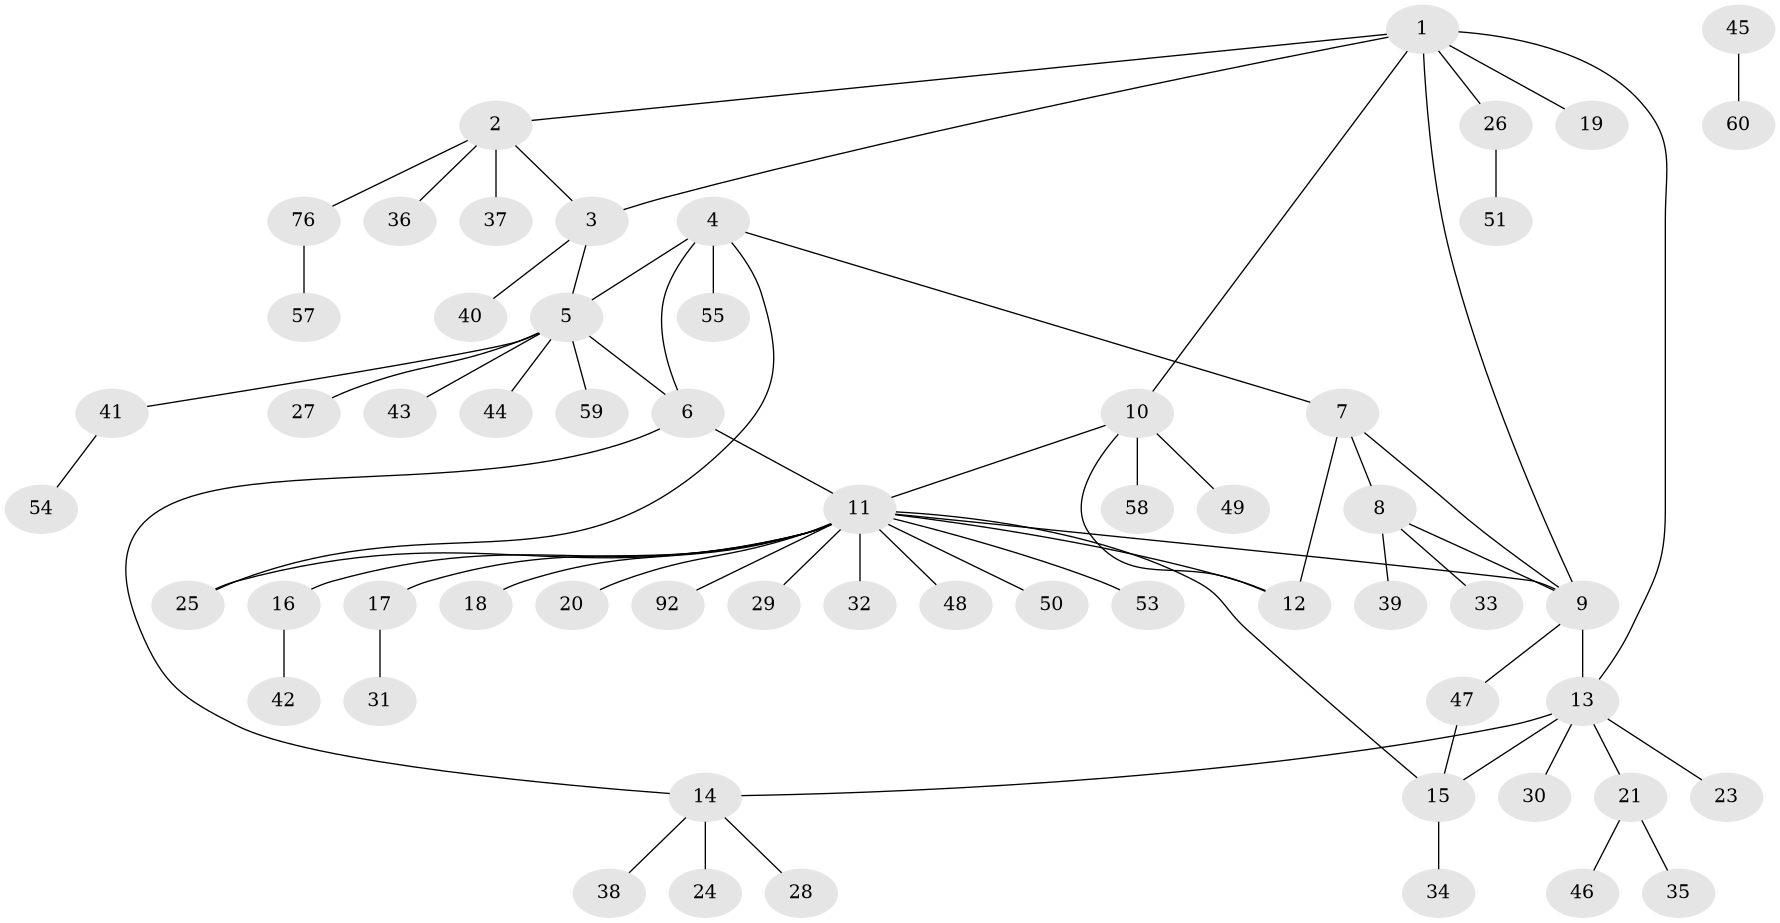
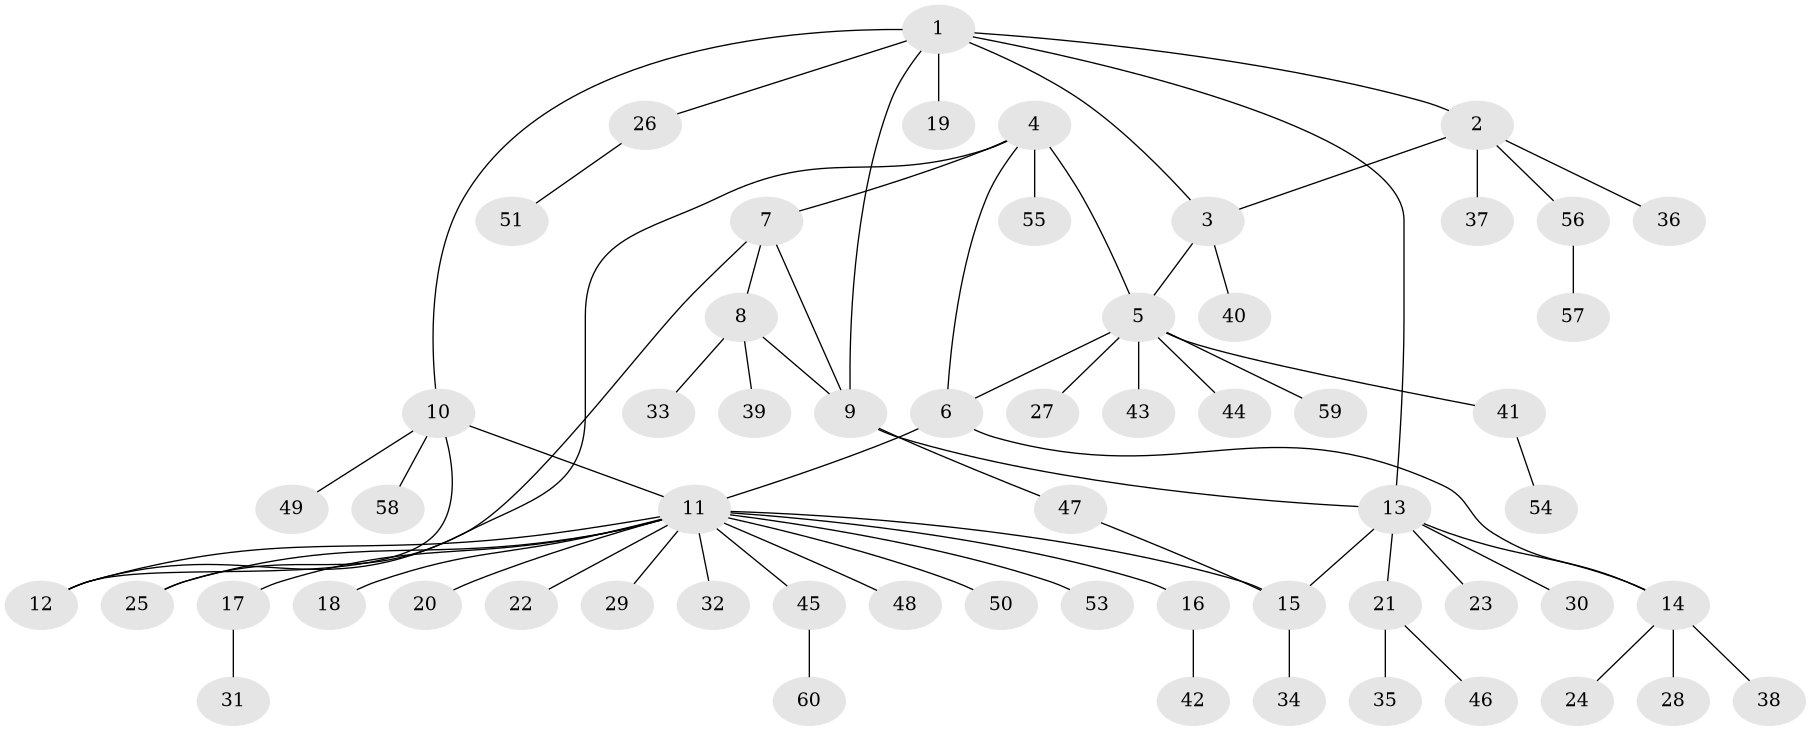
(304, 221) -> (1573, 221)
(1226, 548) -> (752, 557)
(668, 605) -> (521, 605)
